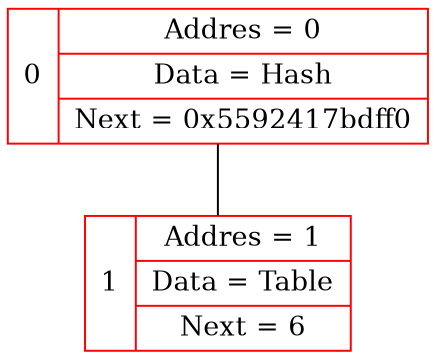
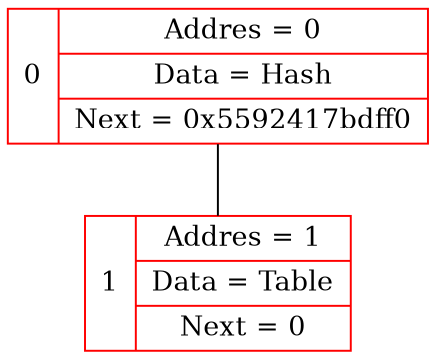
(243, 327) -> (243, 327)
